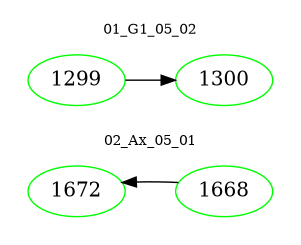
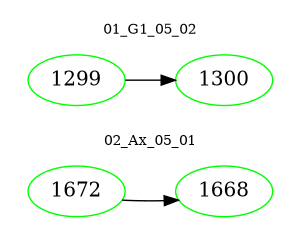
(157, 182) -> (143, 201)
